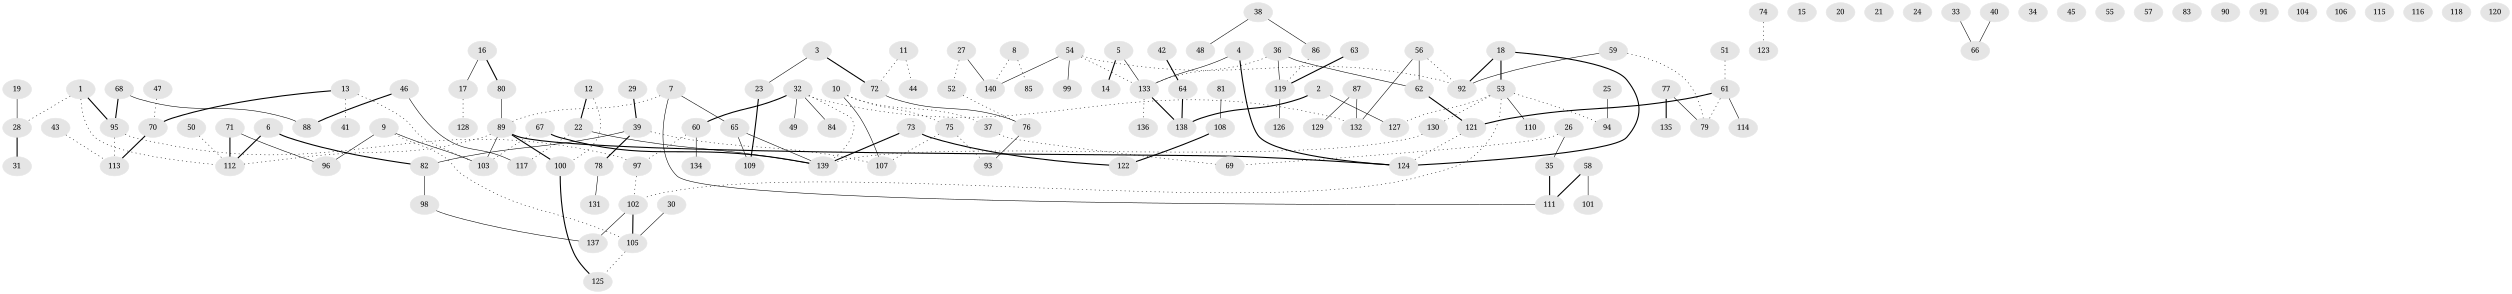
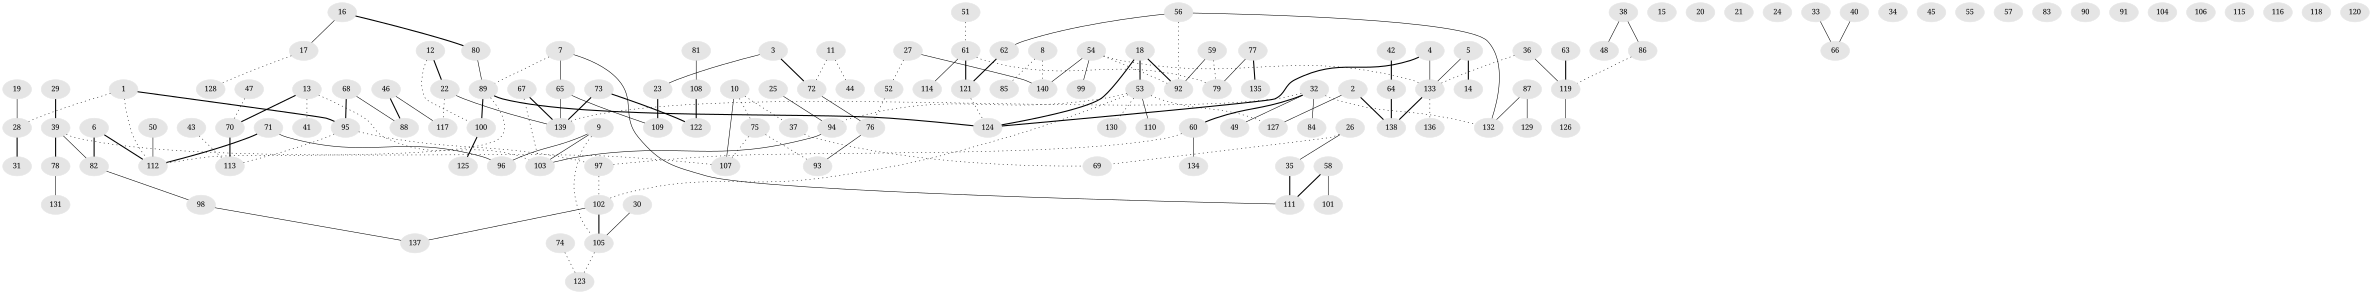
(1347, 73) -> none
(211, 147) -> (153, 145)
(493, 147) -> (688, 151)
(1144, 152) -> none
(615, 263) -> (589, 263)
